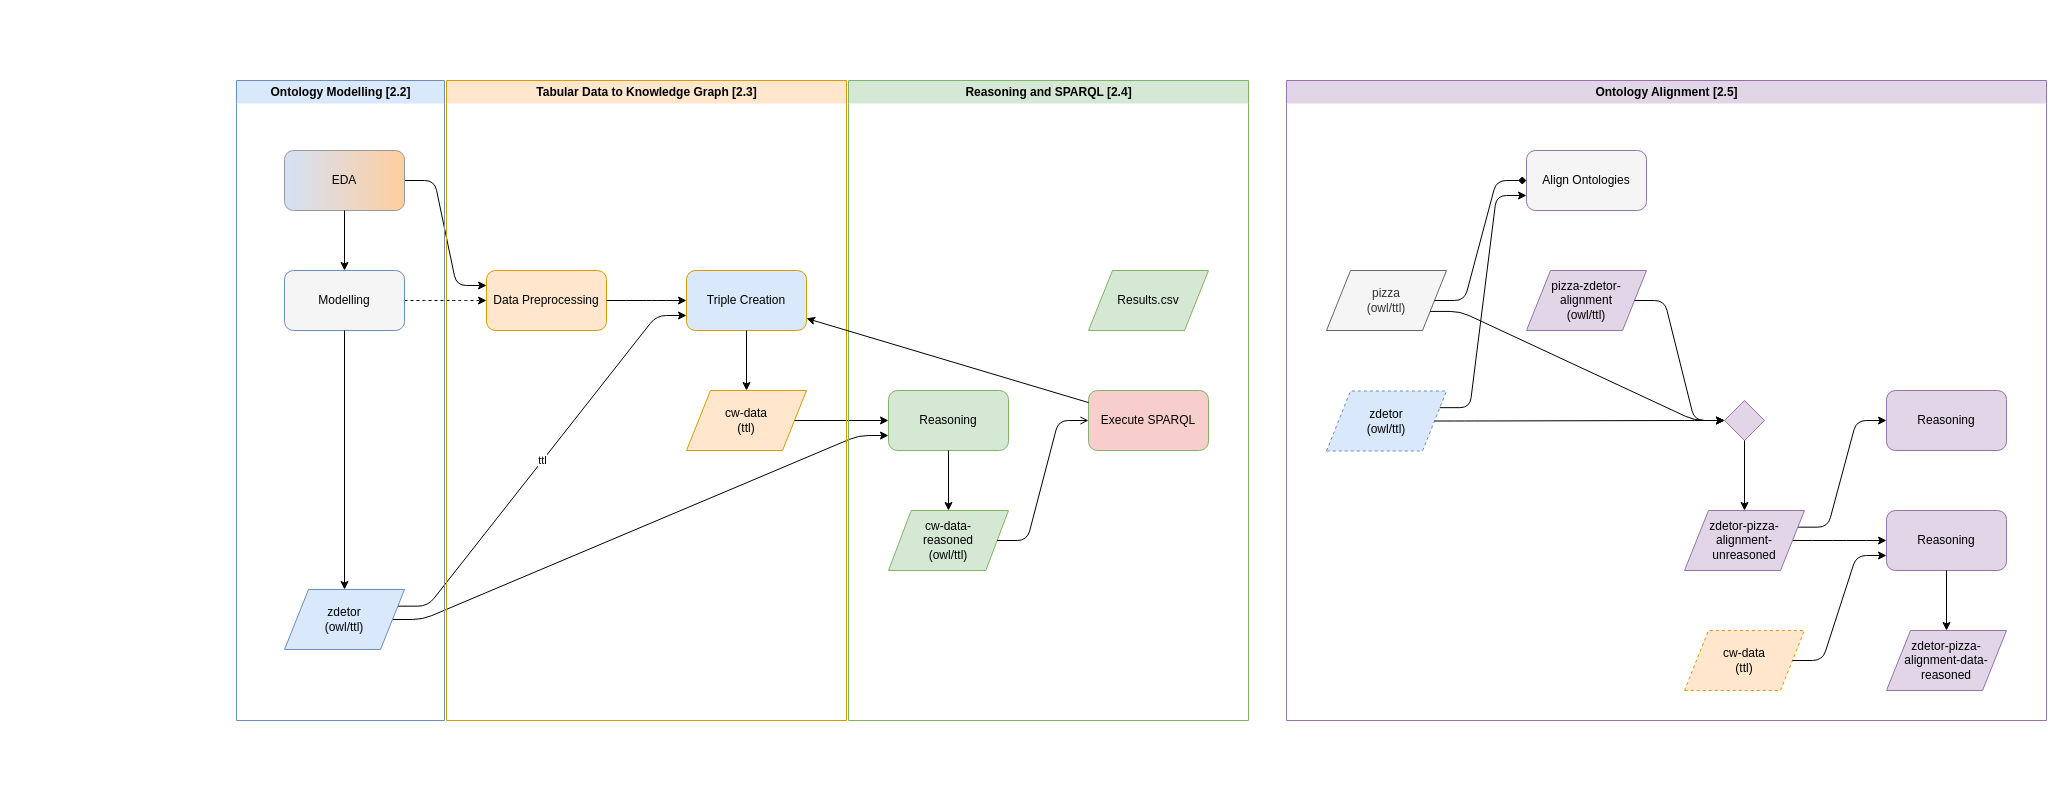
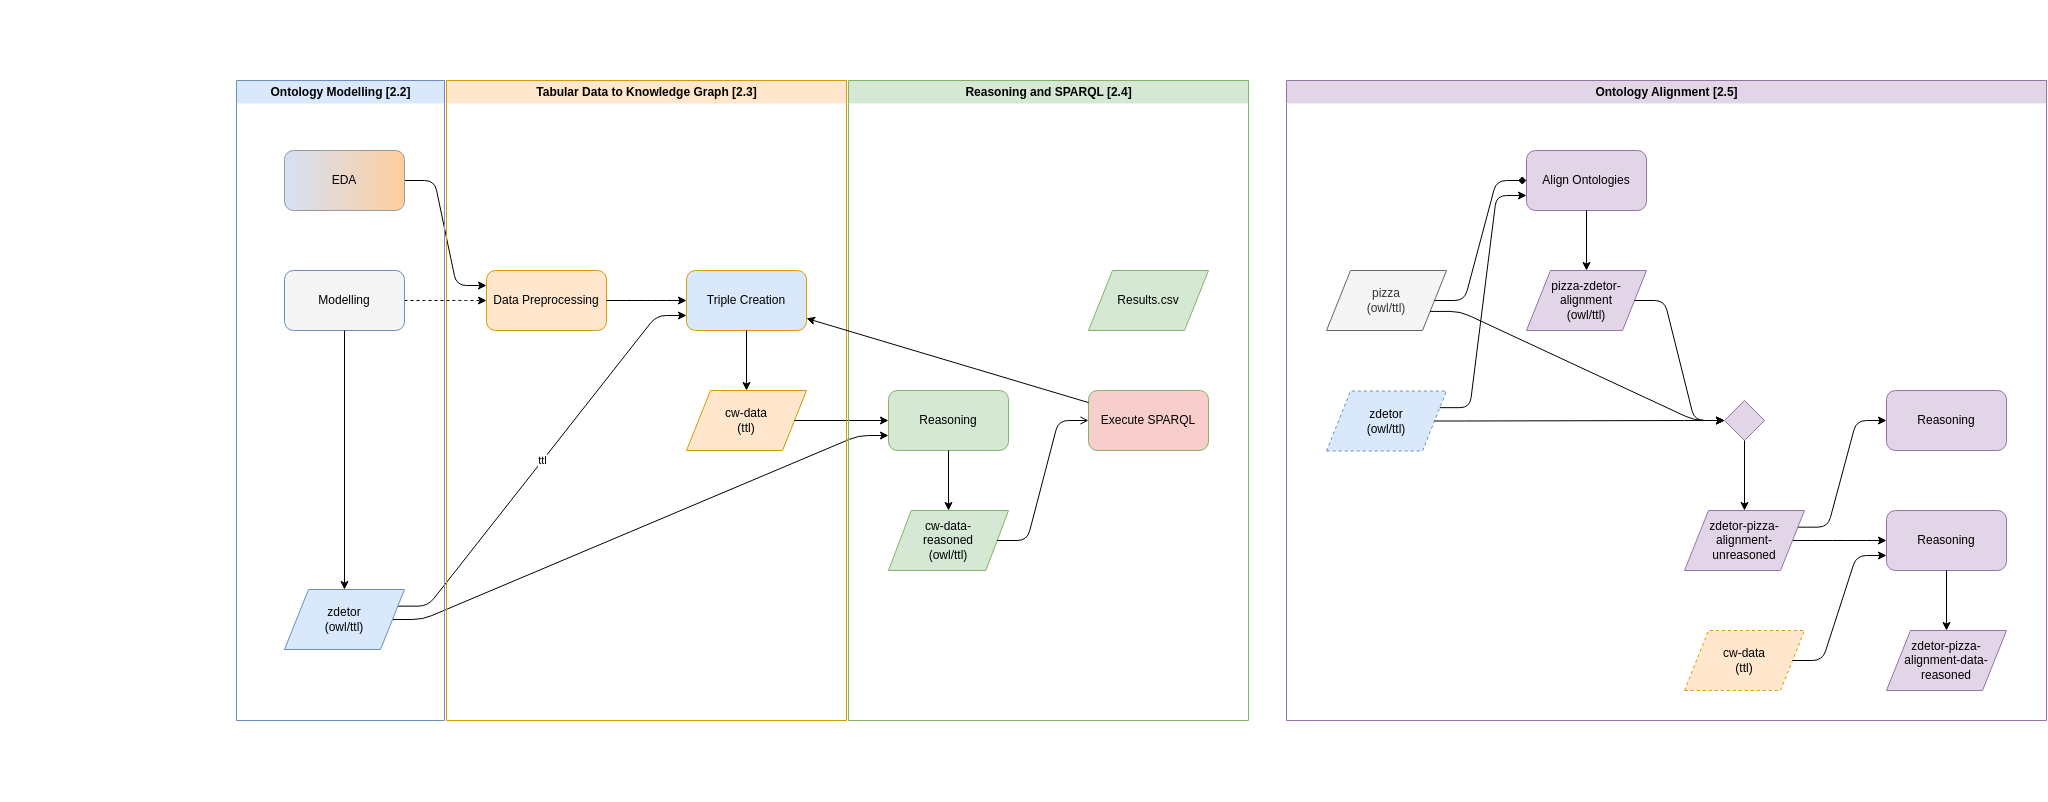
(1587, 181) -> (1587, 181)
(345, 237) -> none
none -> (1587, 237)
